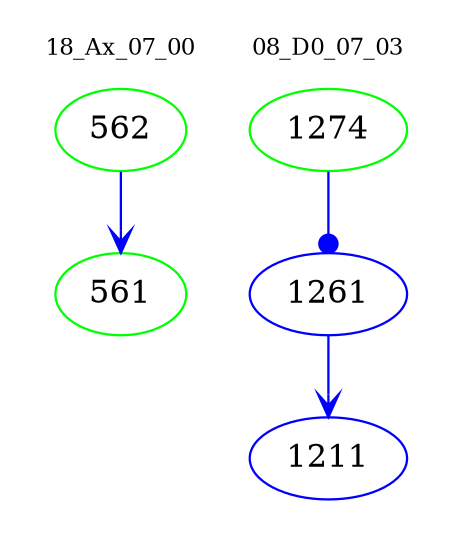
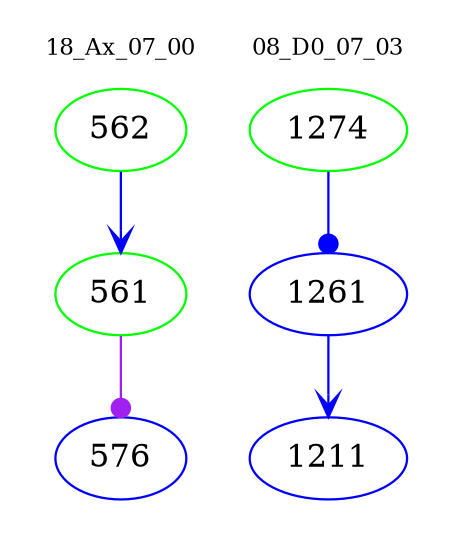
none -> (121, 458)
